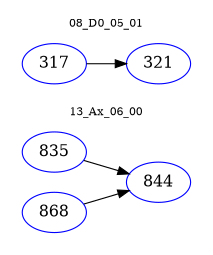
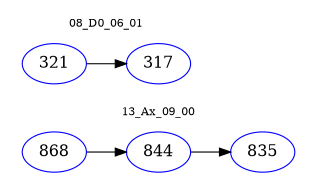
(106, 24) -> (106, 24)
(101, 64) -> (101, 64)
(106, 112) -> (159, 112)
(101, 166) -> (205, 152)
